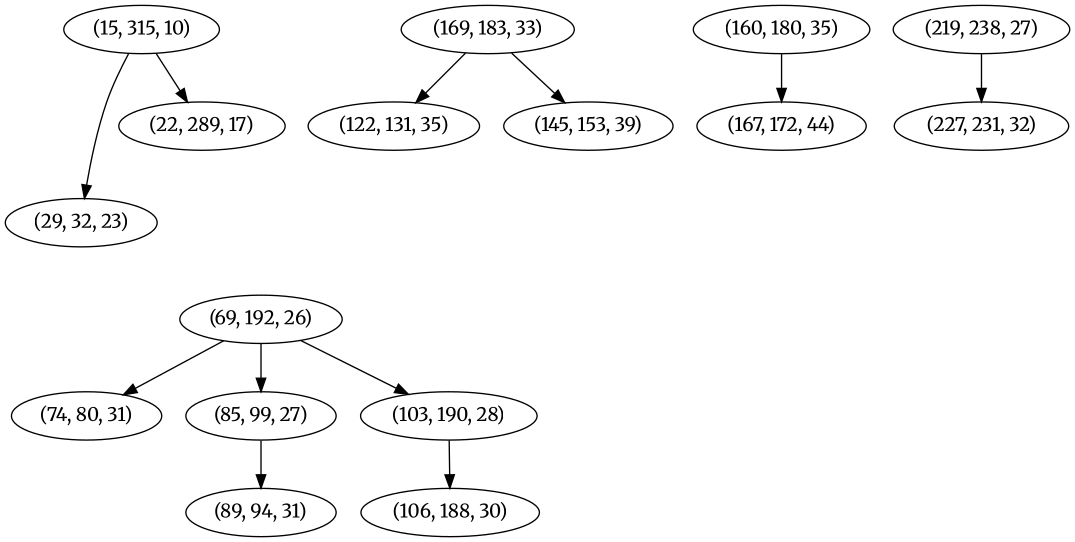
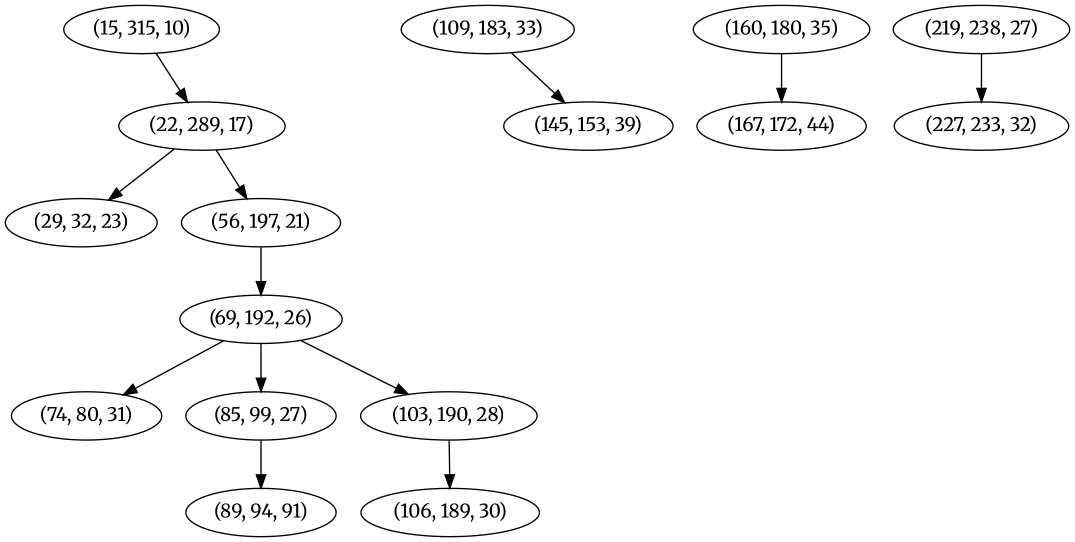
(488, 30) -> (488, 30)
(102, 118) -> (147, 170)
(394, 126) -> none
(981, 126) -> (981, 126)
none -> (261, 223)
(261, 513) -> (261, 513)
(450, 513) -> (450, 513)
